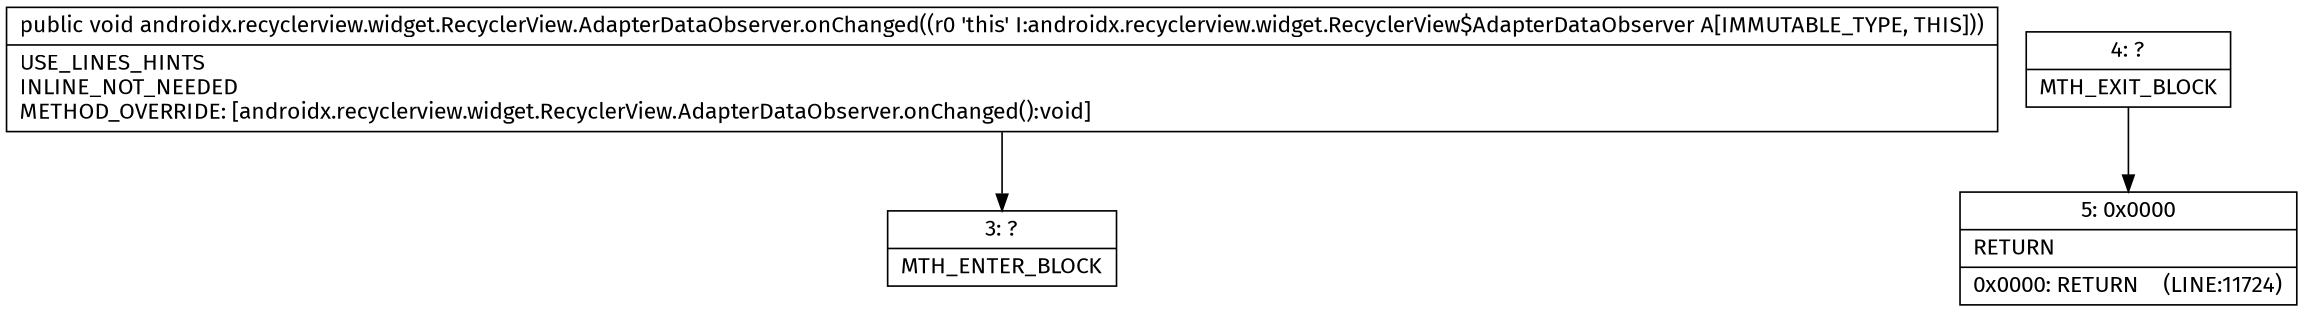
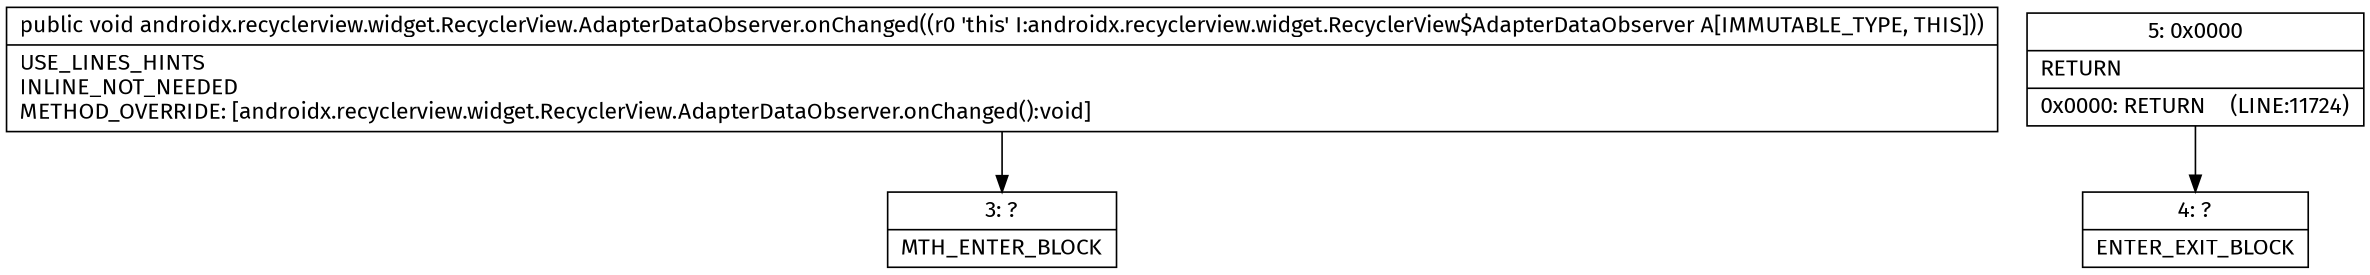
(2128, 87) -> (2195, 248)
(2128, 141) -> (2195, 151)
